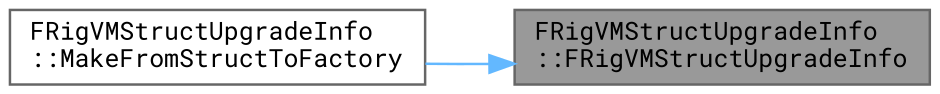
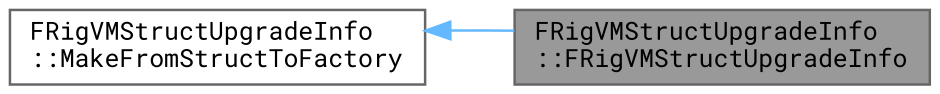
(457, 64) -> (482, 30)
